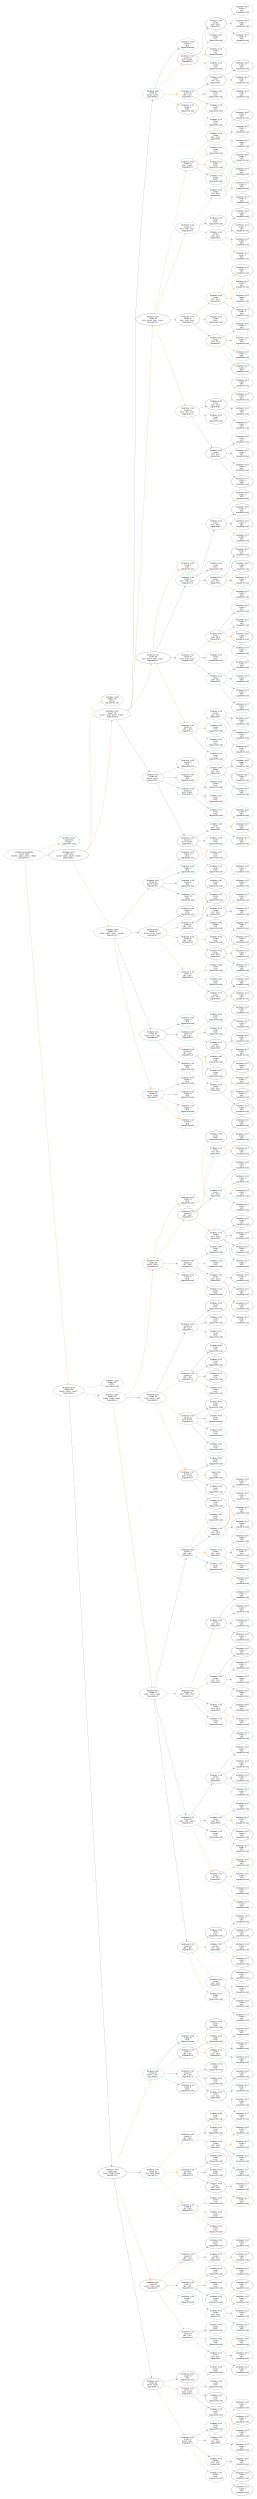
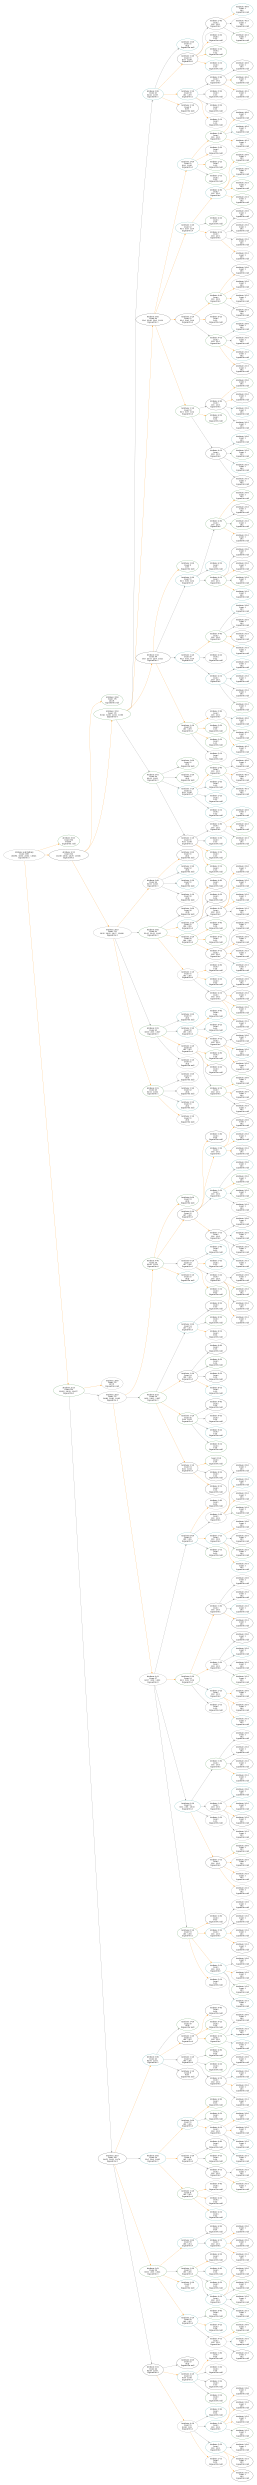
(216, 1461) -> none
